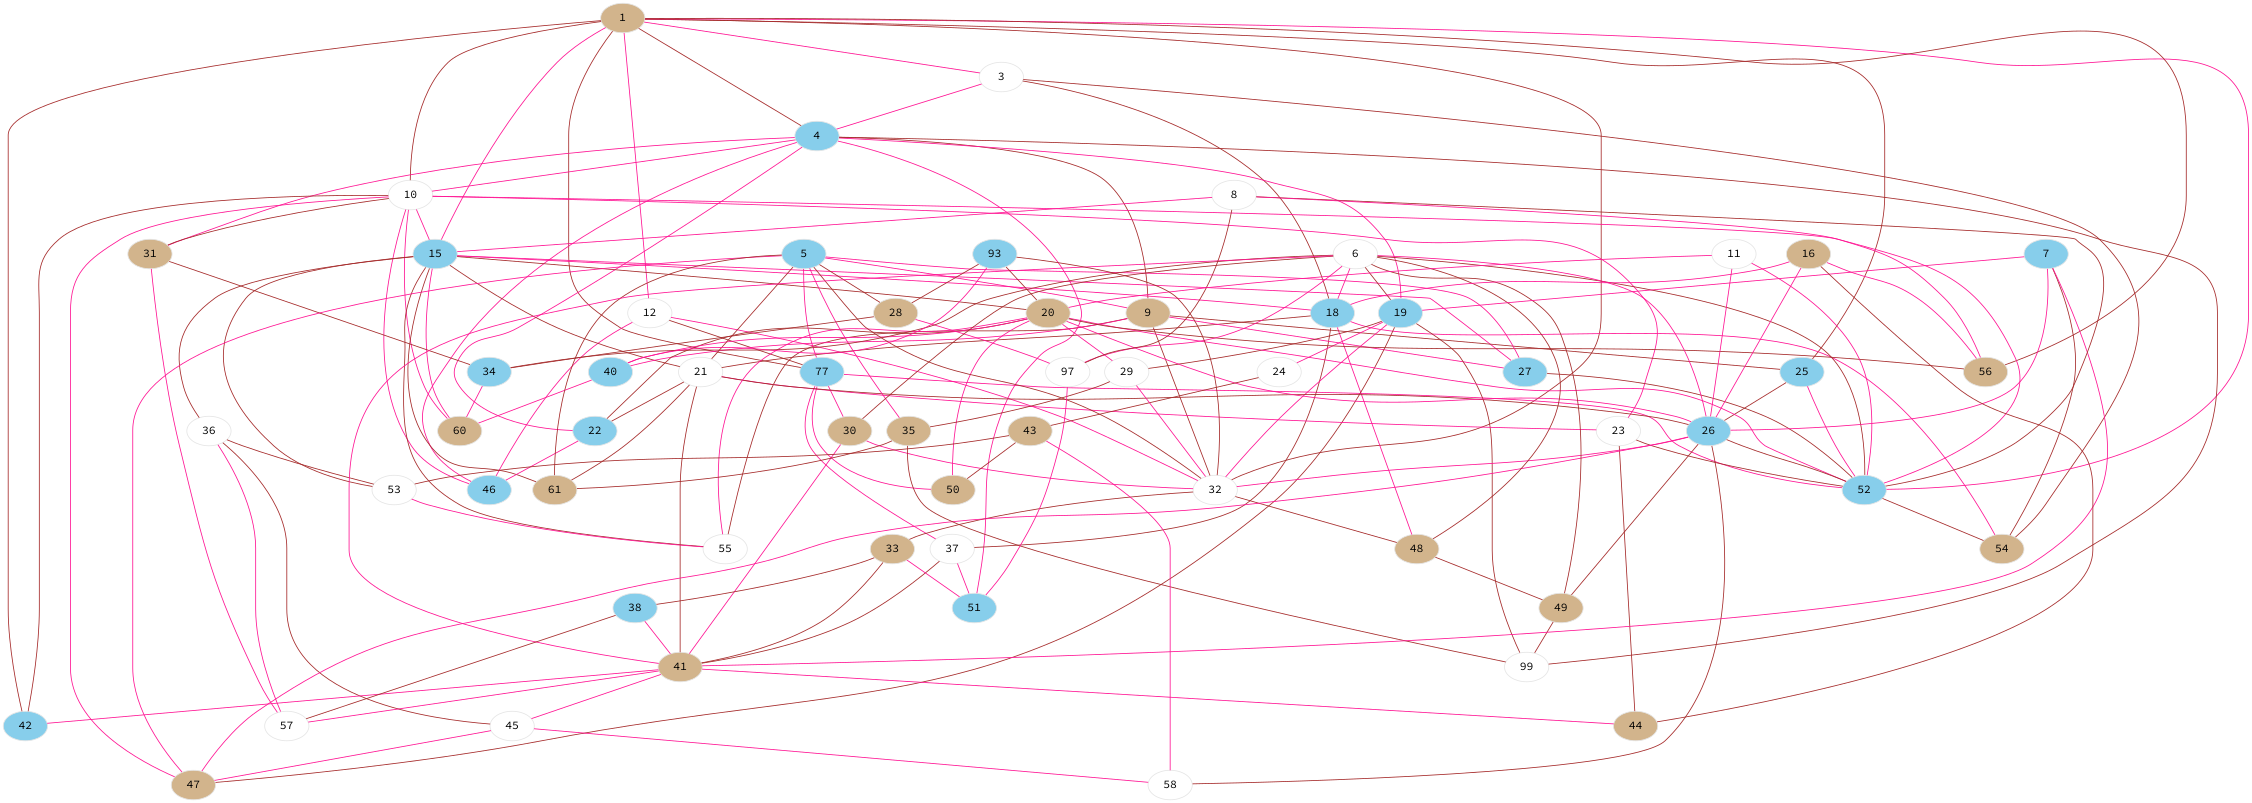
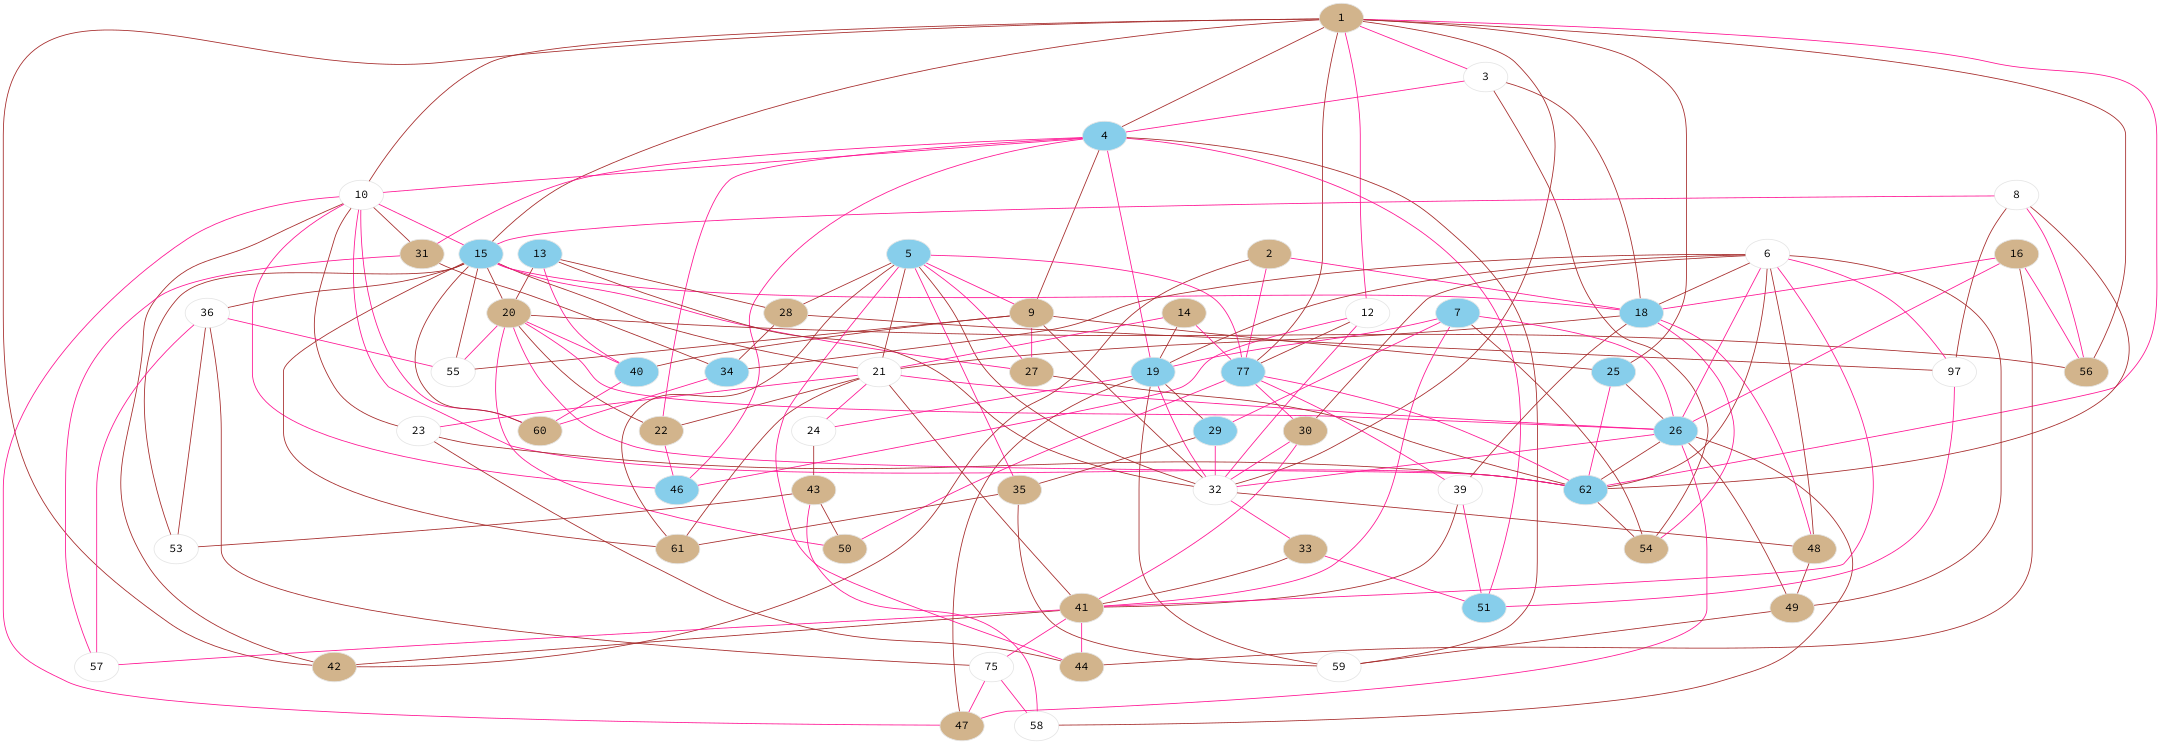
(509, 122) -> (889, 78)
(1112, 219) -> (315, 328)
(995, 254) -> (540, 254)
none -> (1269, 254)
(1734, 254) -> none
(1343, 287) -> (1704, 284)
none -> (1184, 313)
(262, 331) -> (787, 517)
(879, 341) -> (780, 344)
(426, 342) -> (417, 373)
(1087, 343) -> (1337, 372)
(1000, 345) -> (1426, 347)
(1127, 372) -> (1215, 431)
(1525, 372) -> (1032, 372)
(1205, 397) -> (1239, 405)
none -> (846, 402)
(595, 431) -> (661, 431)
(1864, 490) -> (1586, 490)
(1050, 507) -> (1260, 520)
(556, 531) -> (330, 343)
(952, 549) -> (1460, 490)
(635, 608) -> none
(1527, 667) -> (1339, 667)
(338, 698) -> (708, 638)
(25, 726) -> (334, 667)
(512, 726) -> (992, 667)
